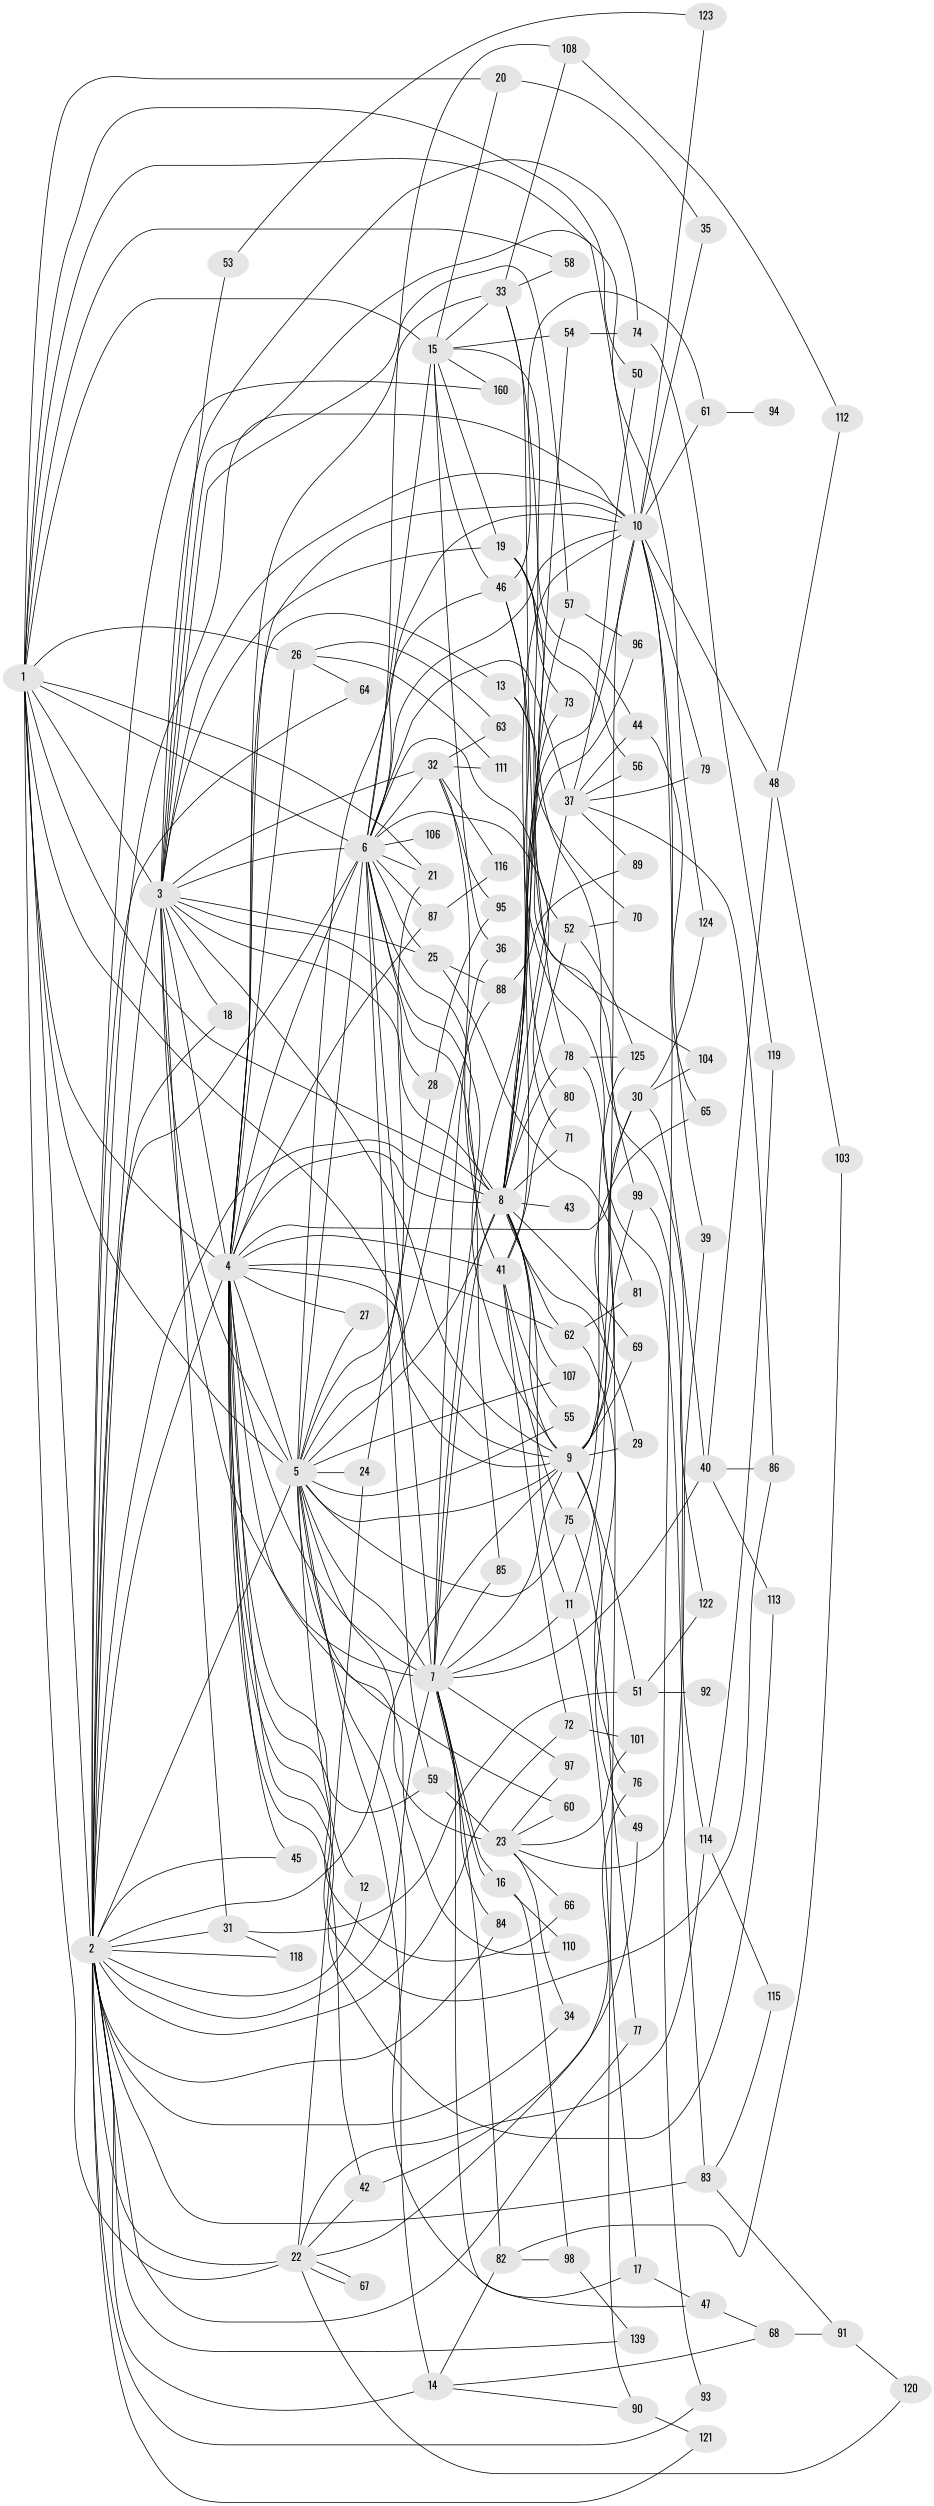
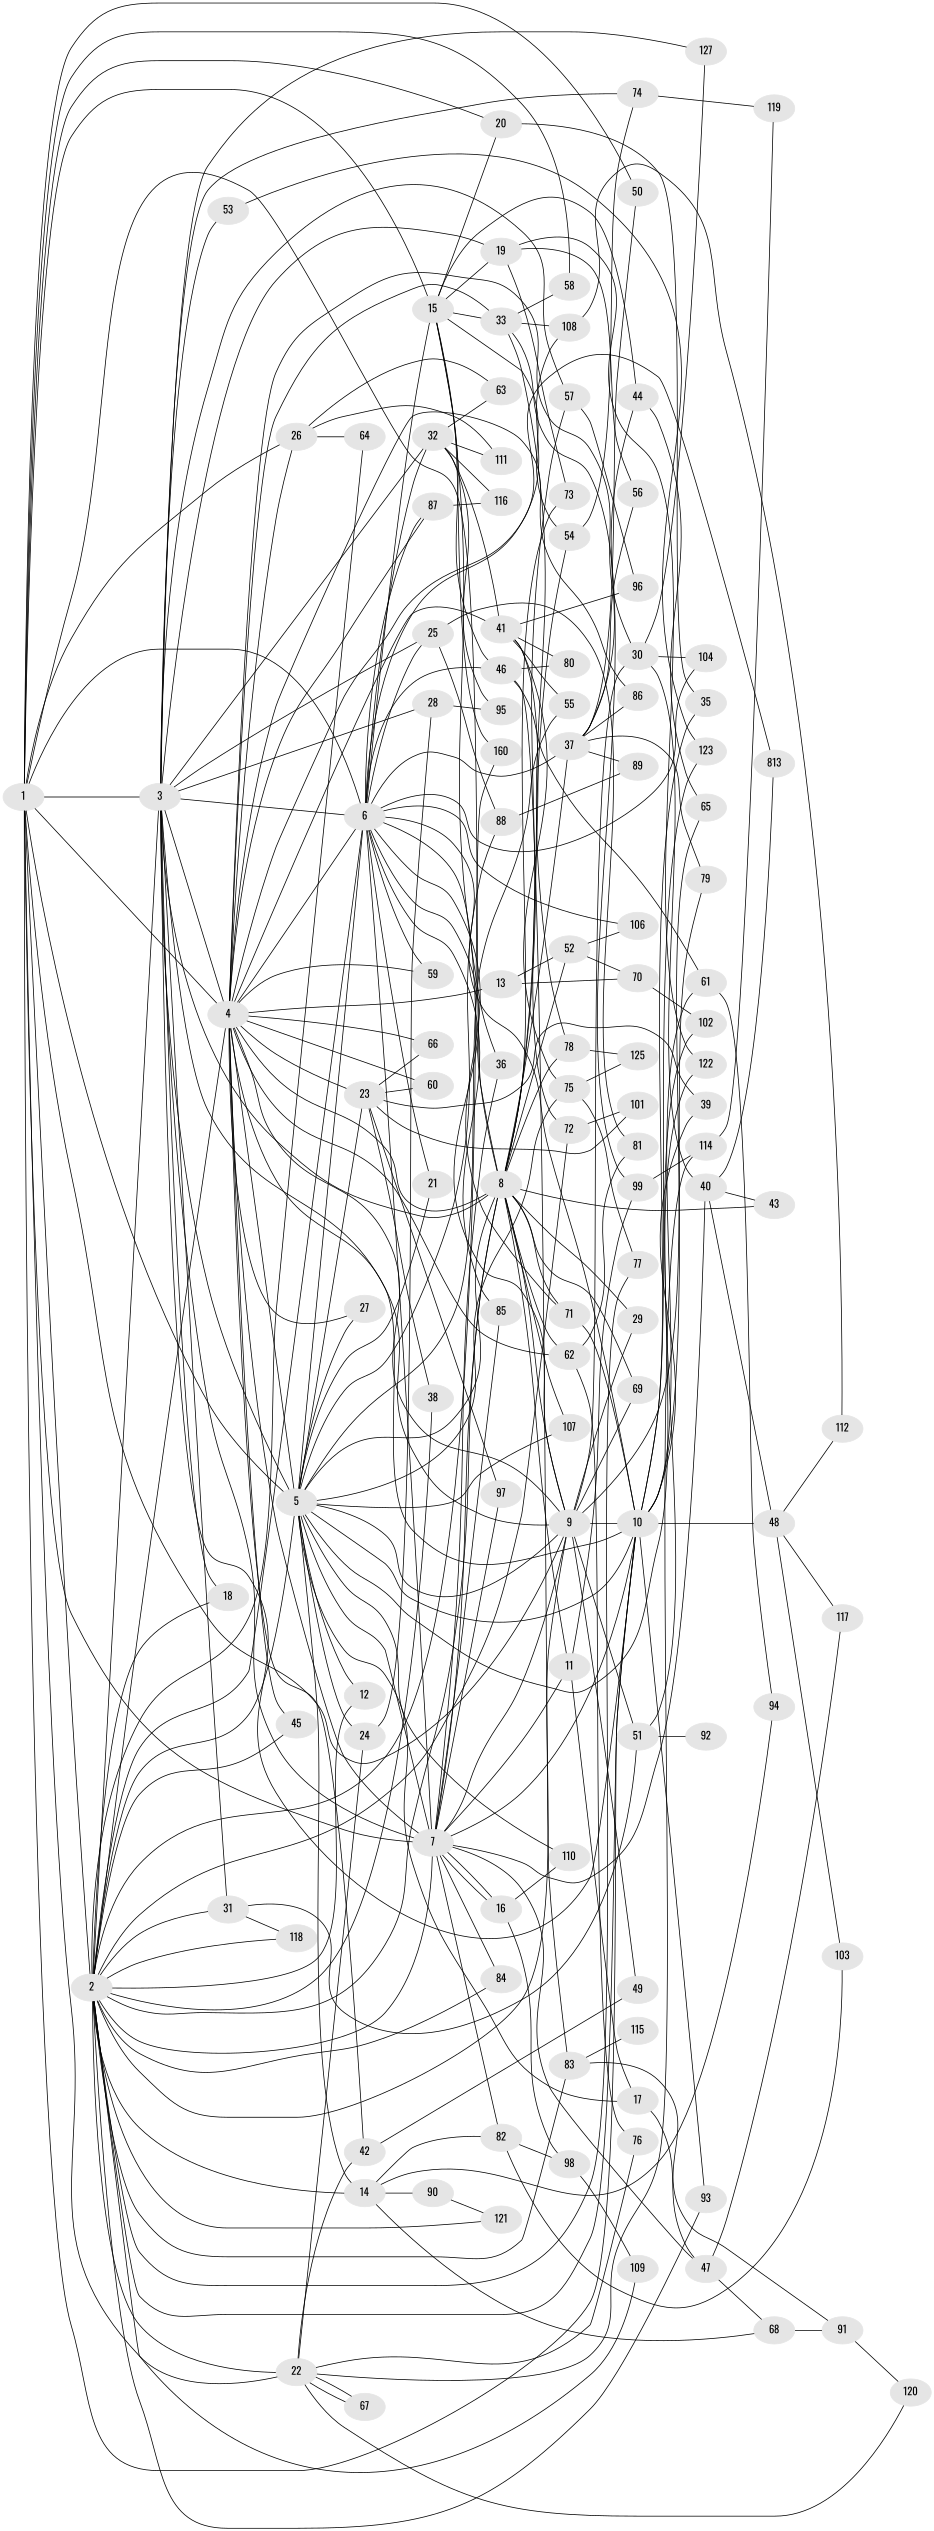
(245, 749) -> (46, 1429)
(545, 767) -> (615, 1415)
(706, 924) -> (706, 52)
(607, 986) -> (611, 935)
none -> (706, 1024)
(740, 1469) -> (739, 1196)
(774, 1601) -> (774, 764)
none -> (843, 1618)
(614, 1698) -> none
(475, 1819) -> (290, 1062)
(739, 1916) -> none
(570, 2017) -> (433, 1398)
none -> (689, 2105)
(638, 2340) -> (638, 2269)
